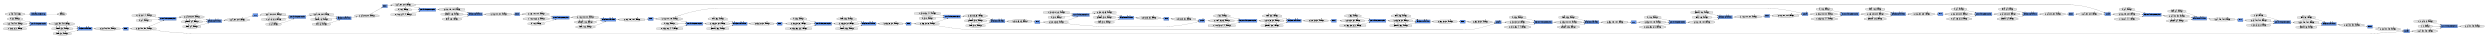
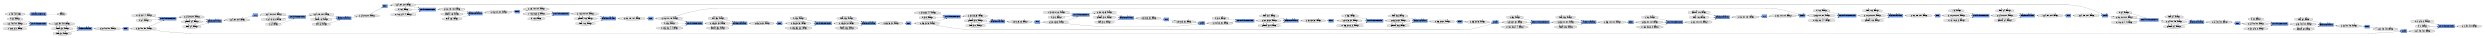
(1222, 26) -> none
